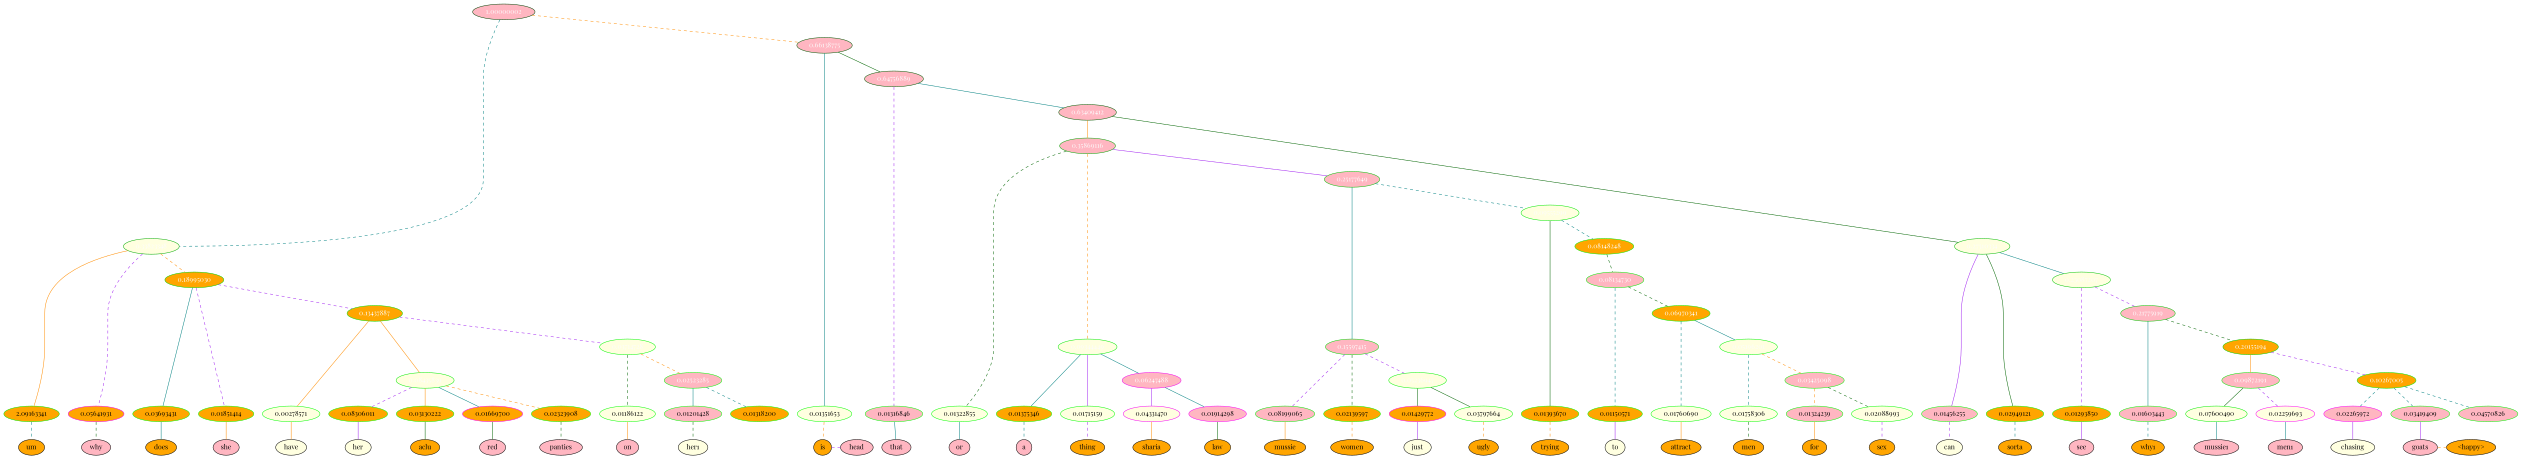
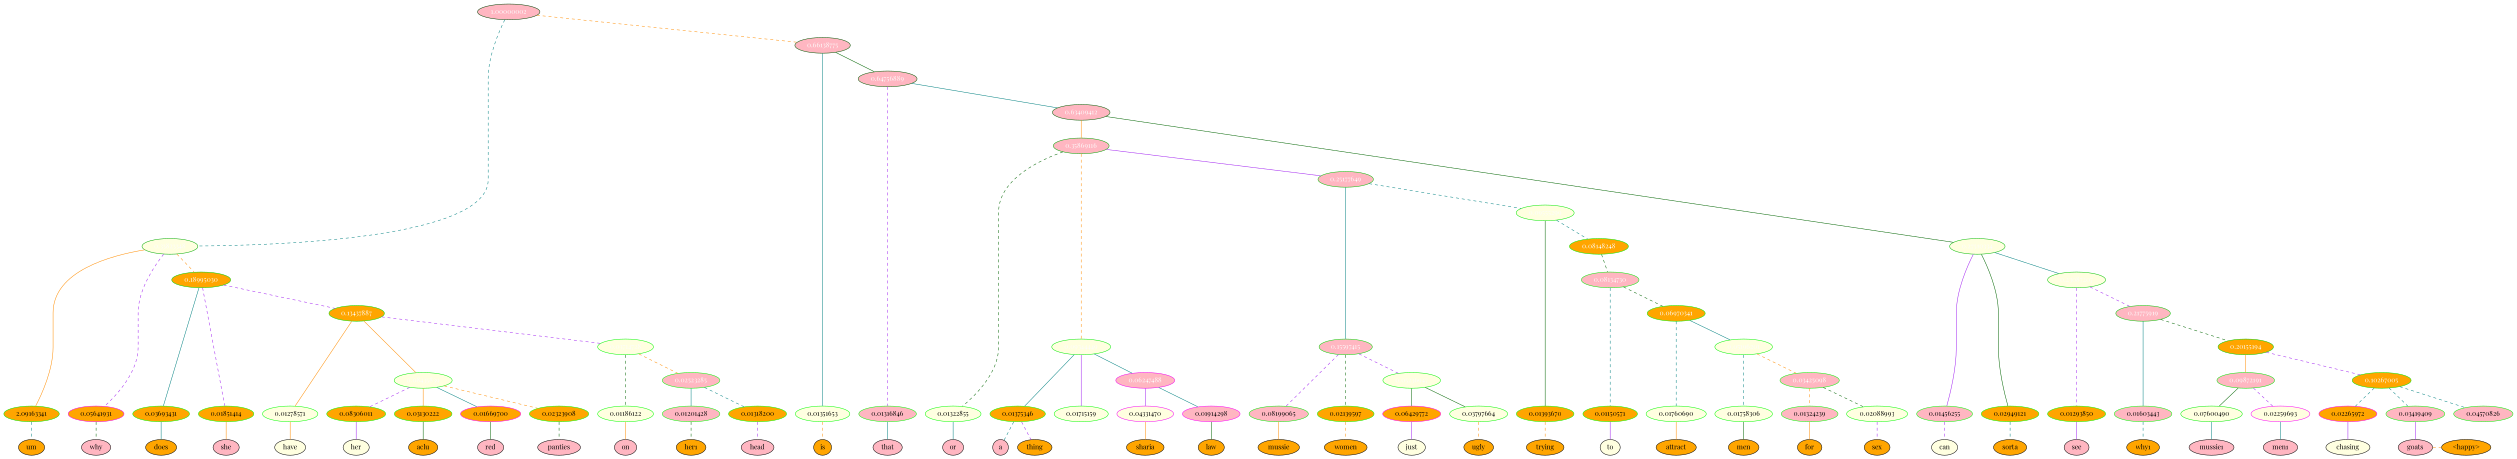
(291, 414) -> (290, 414)
(1418, 414) -> (1412, 414)
(2353, 414) -> (2348, 414)
(1088, 431) -> (1026, 431)
(1749, 431) -> (1744, 431)
(693, 447) -> (691, 447)
(836, 447) -> (758, 431)
